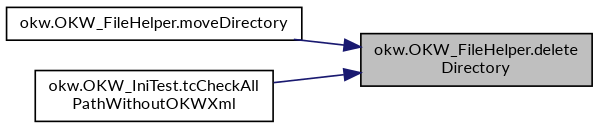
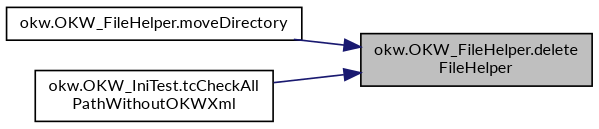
(477, 60) -> (477, 60)
